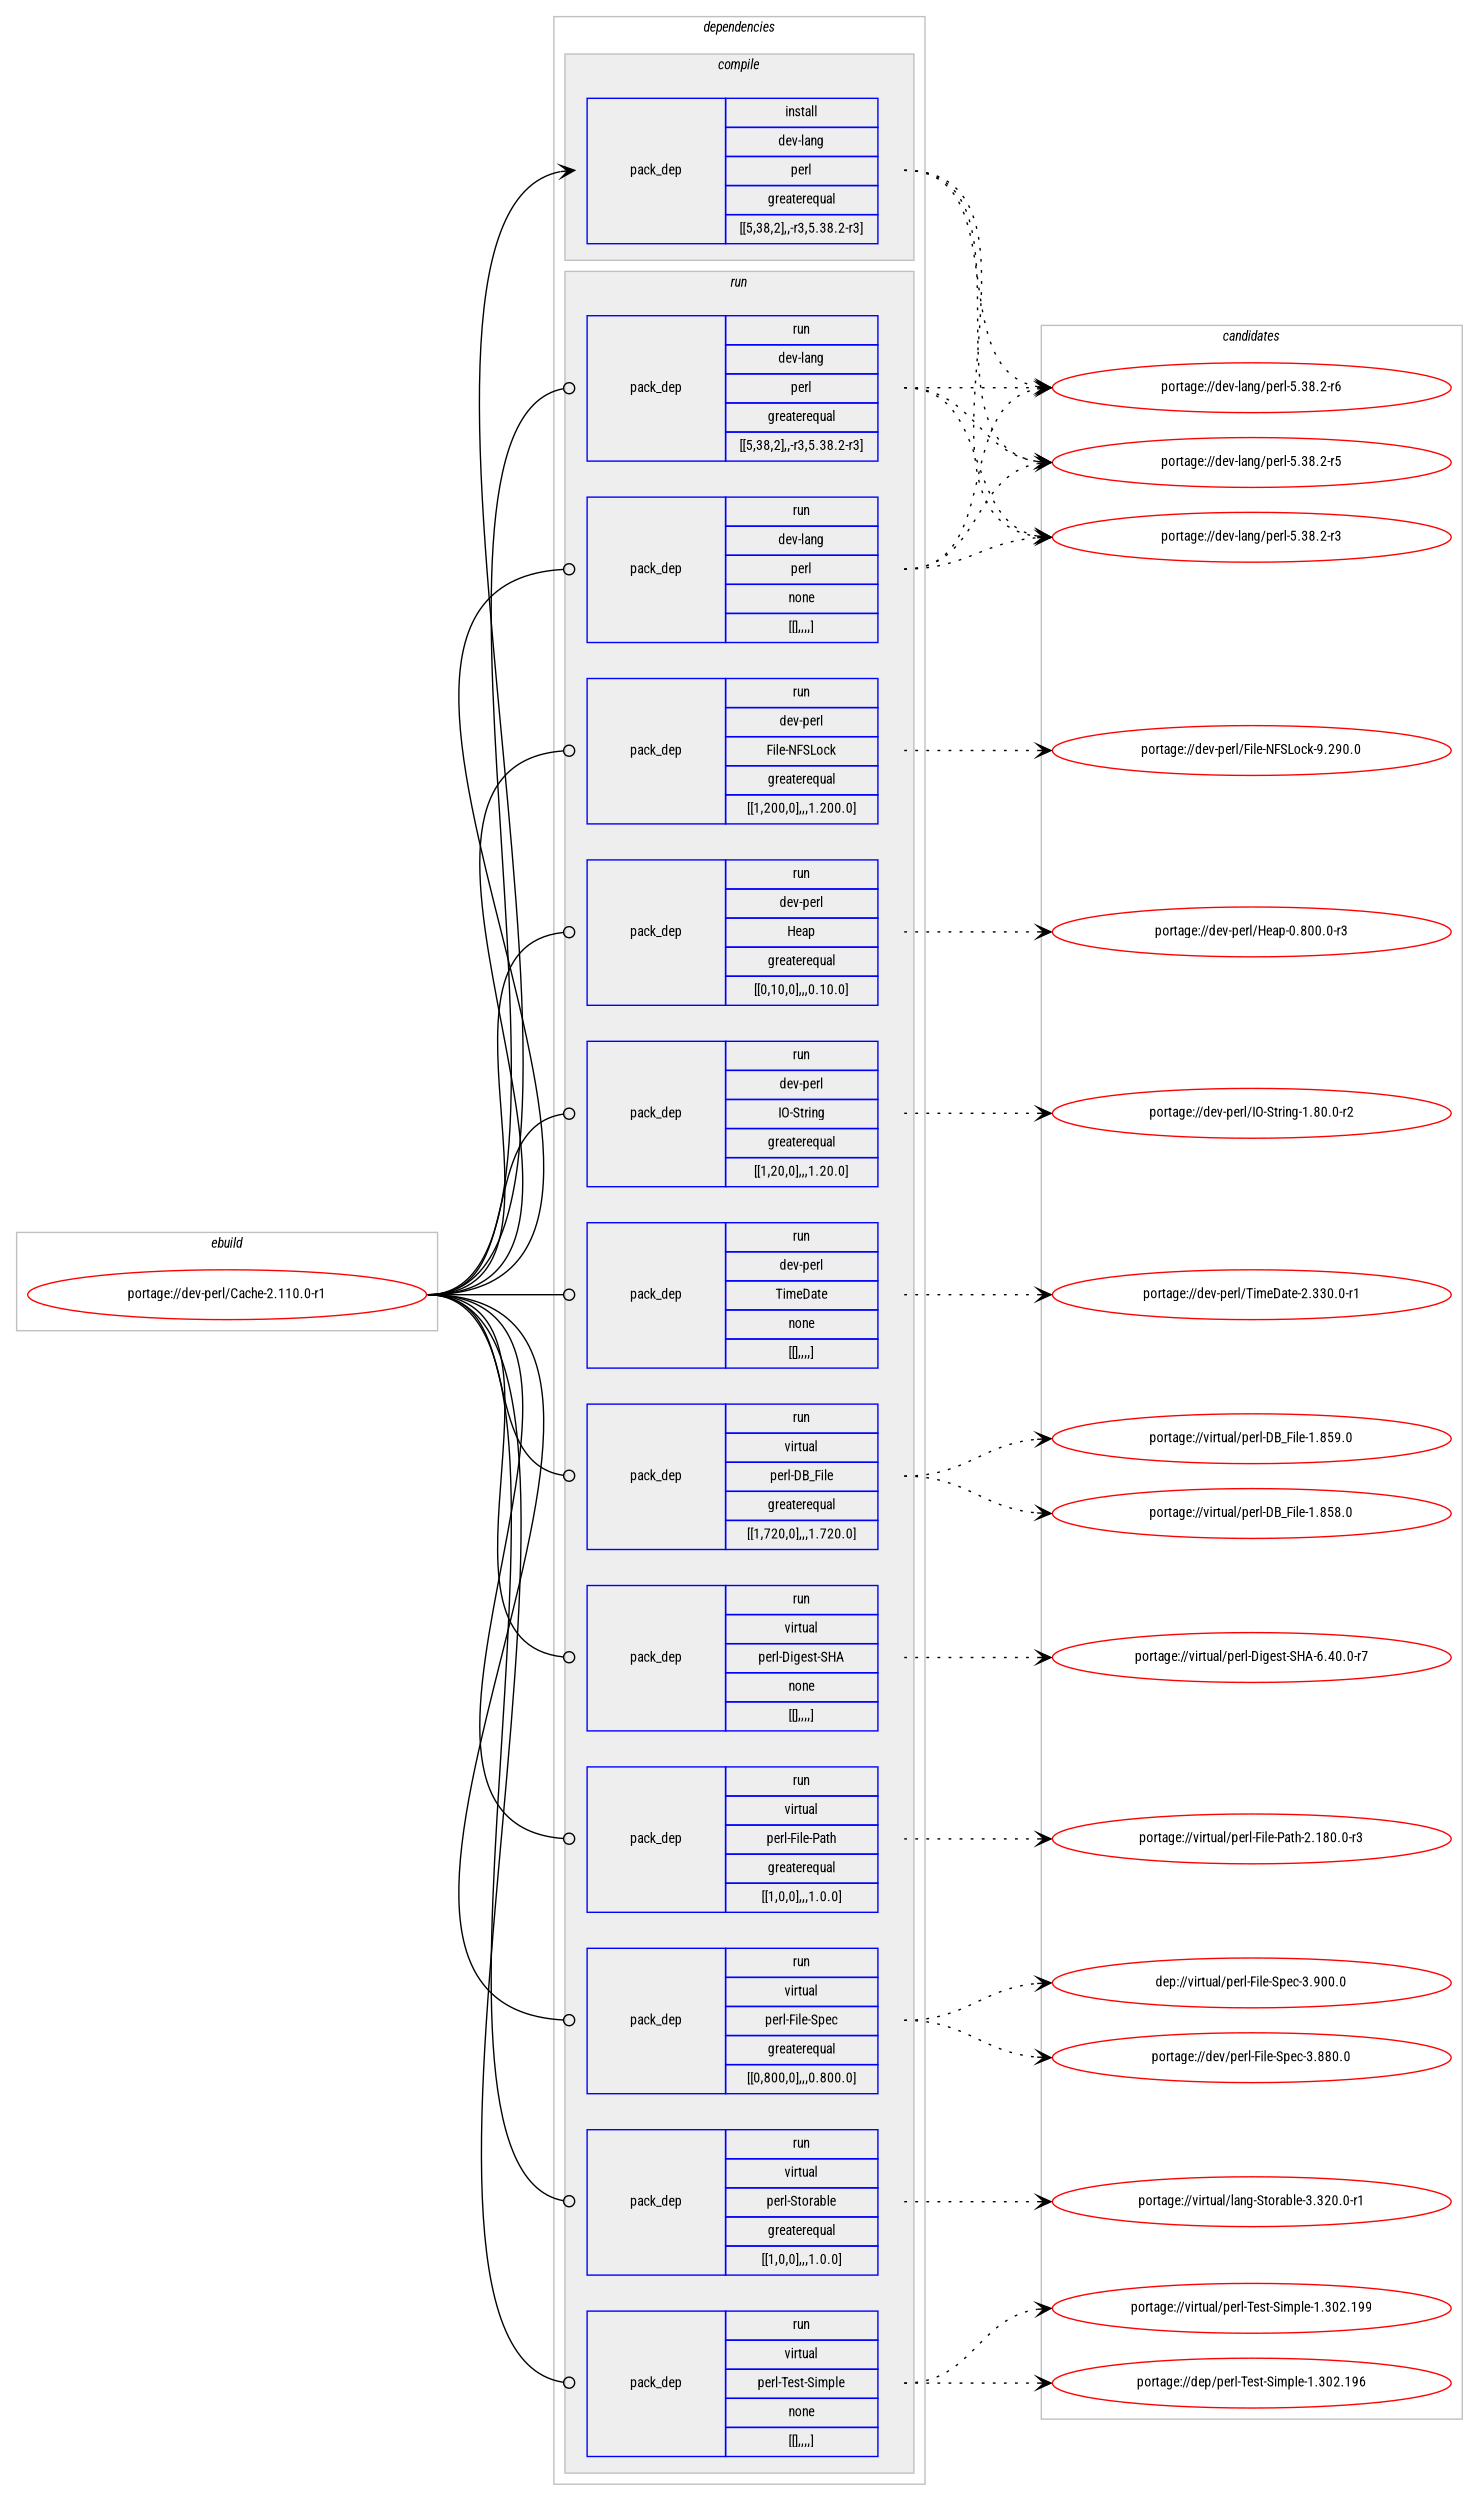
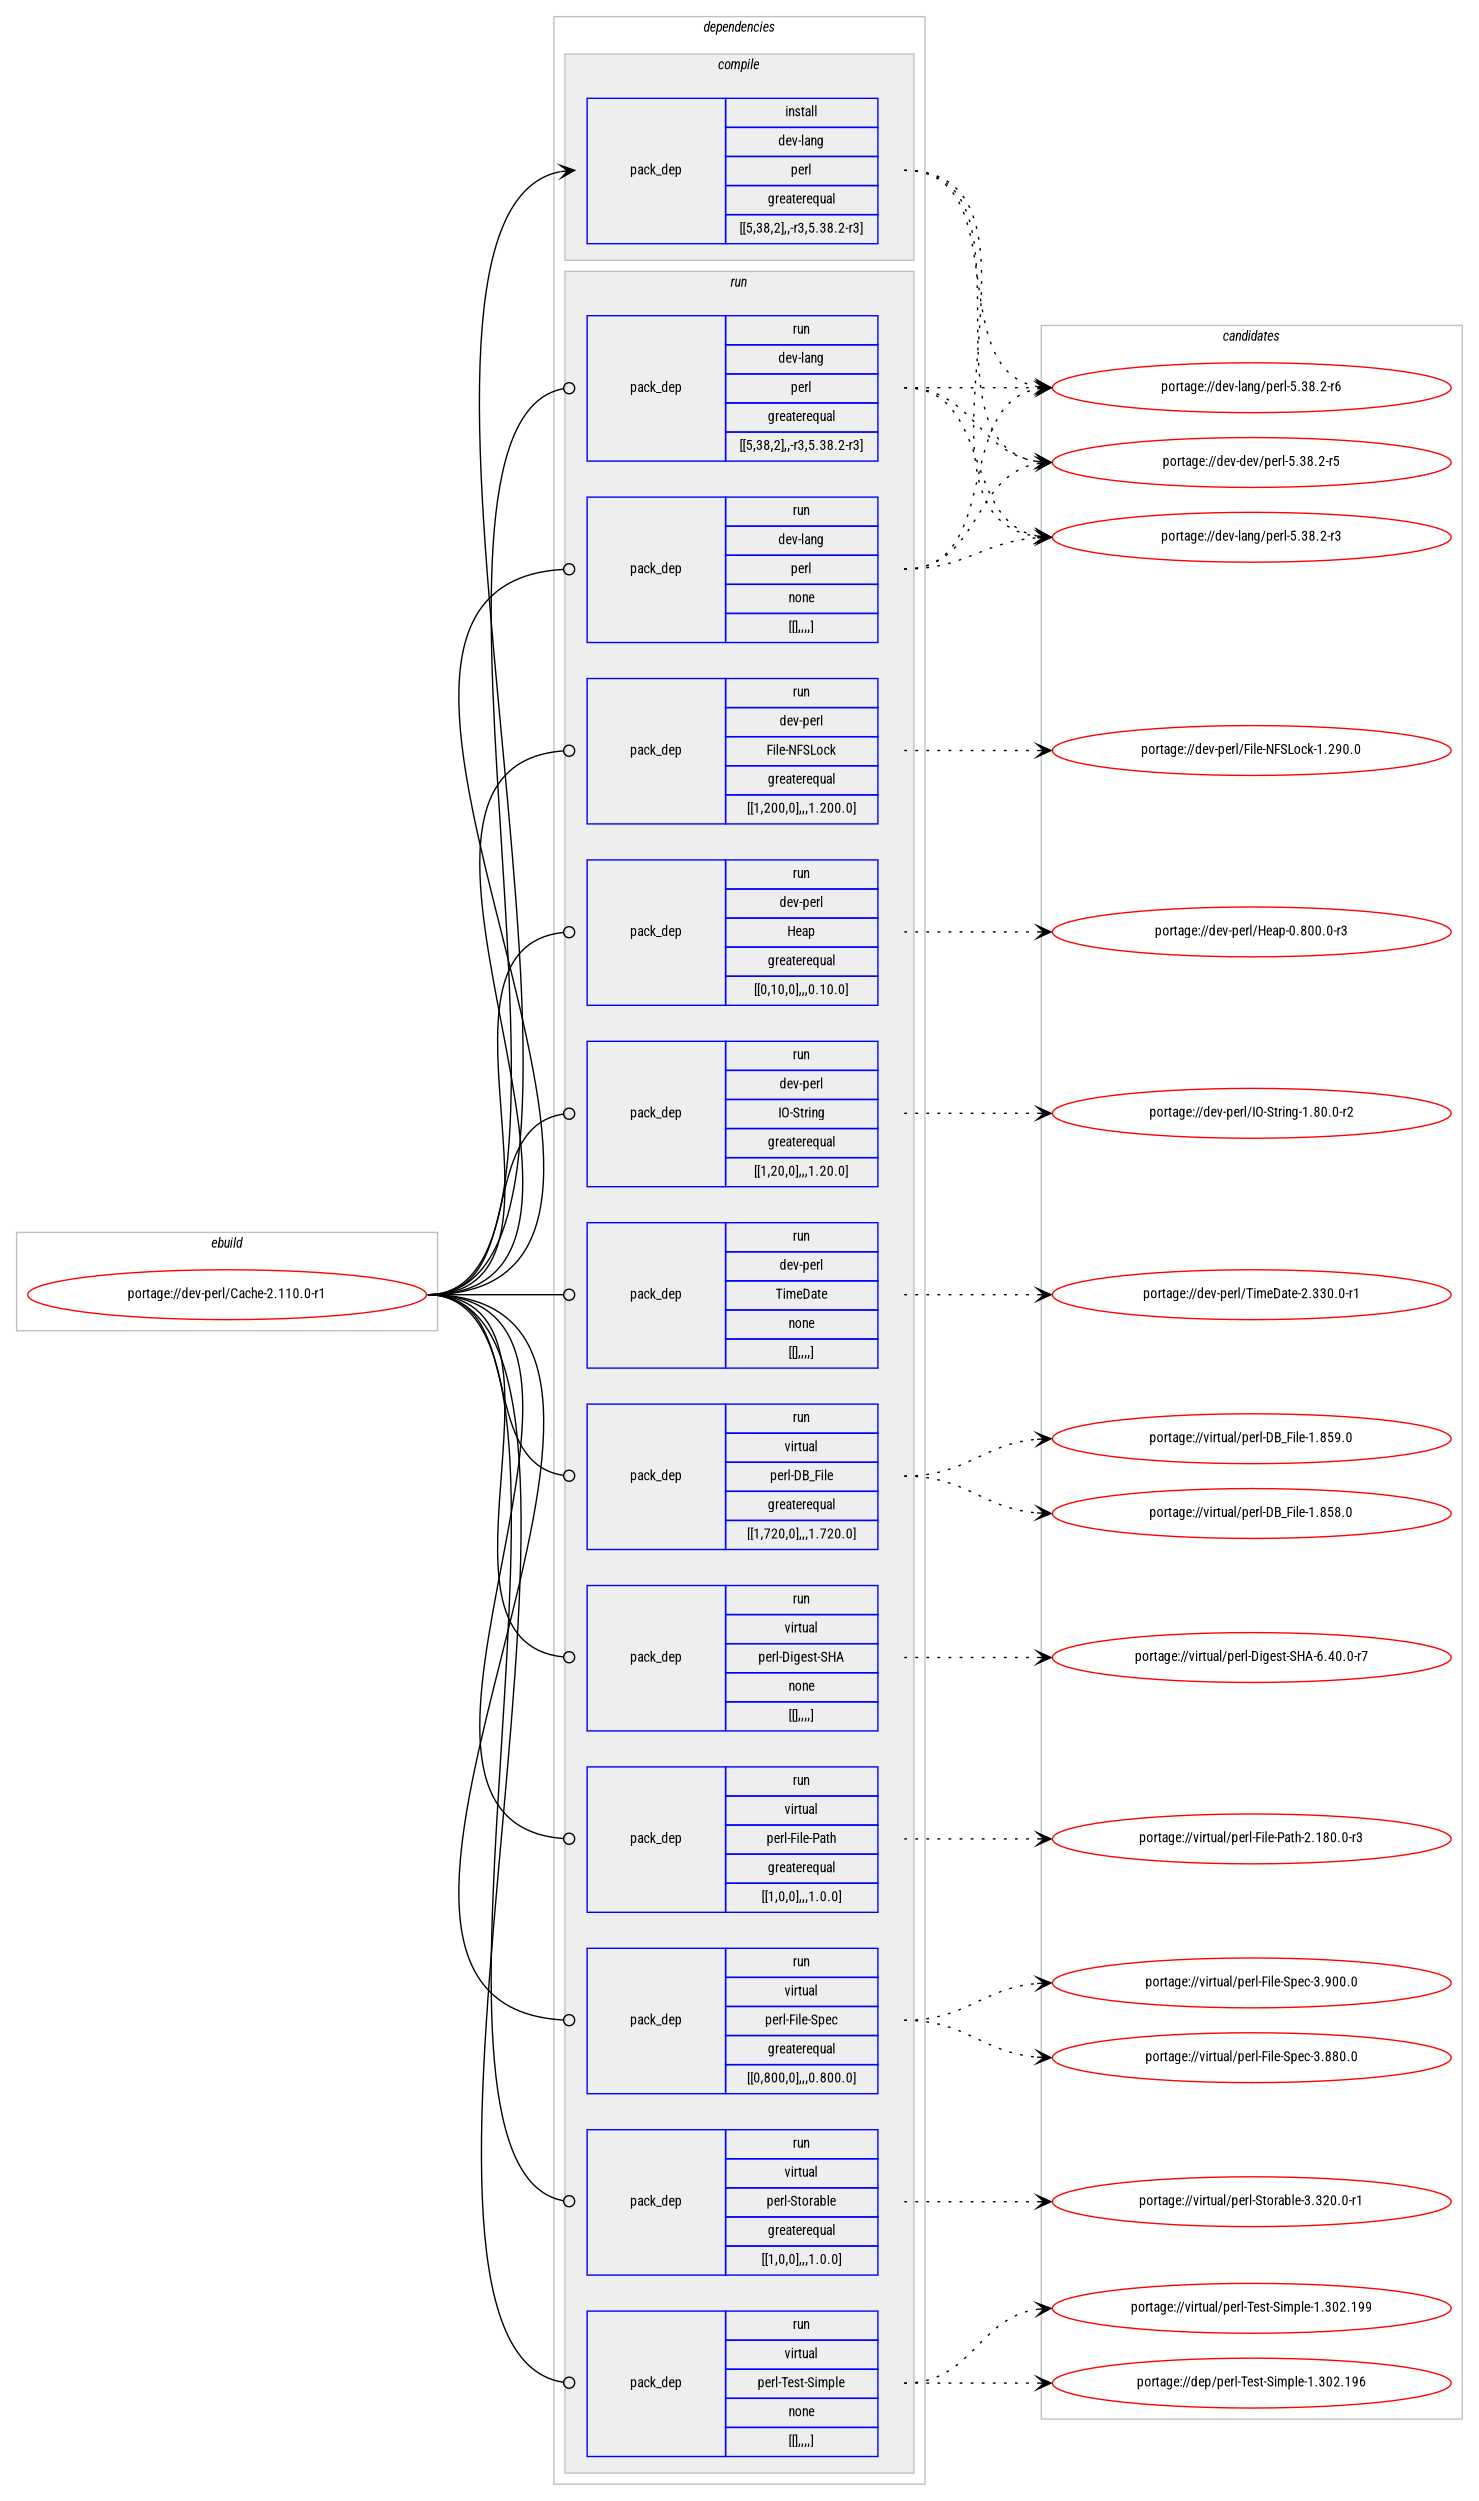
(1252, 462) -> (1252, 462)
(1252, 751) -> (1252, 751)
(1252, 1983) -> (1252, 1983)
(1252, 2058) -> (1252, 2058)
(1252, 2202) -> (1252, 2202)
